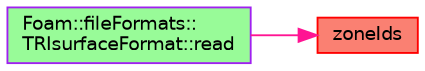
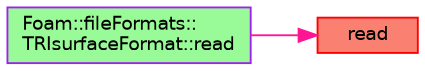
(368, 35) -> (368, 35)
